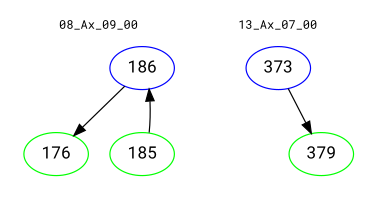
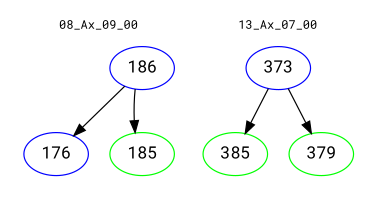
(150, 117) -> (134, 105)
(56, 154) -> (56, 154)
none -> (235, 154)
